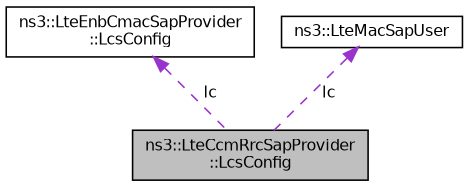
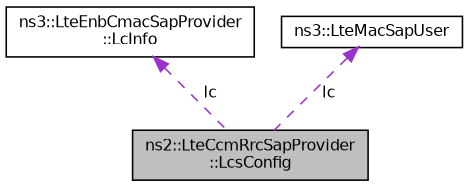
(130, 32) -> (130, 32)
(250, 155) -> (250, 155)
